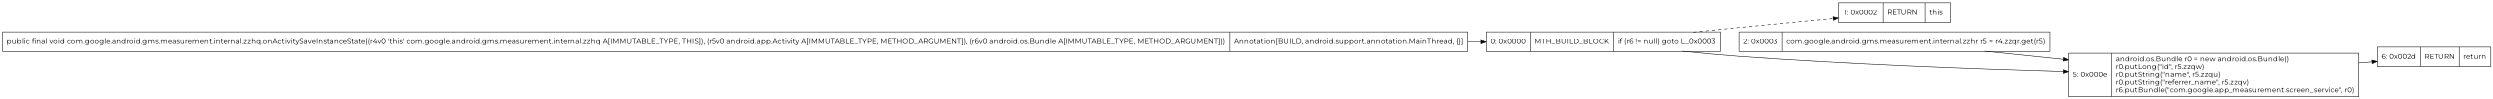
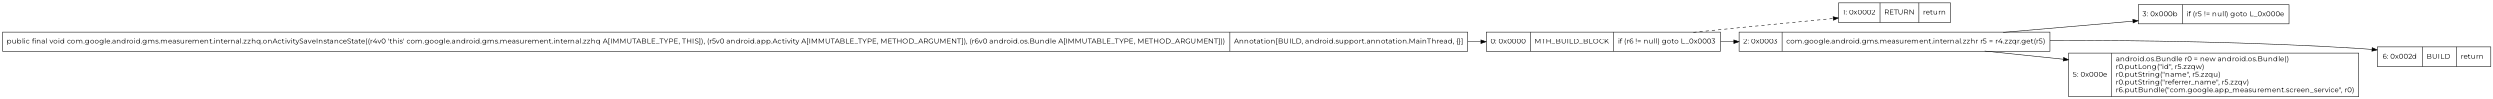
(1936, 12) -> (1935, 12)
none -> (2214, 14)
(2440, 56) -> (2438, 56)
(2365, 62) -> (2211, 42)
(1873, 64) -> (1727, 42)
